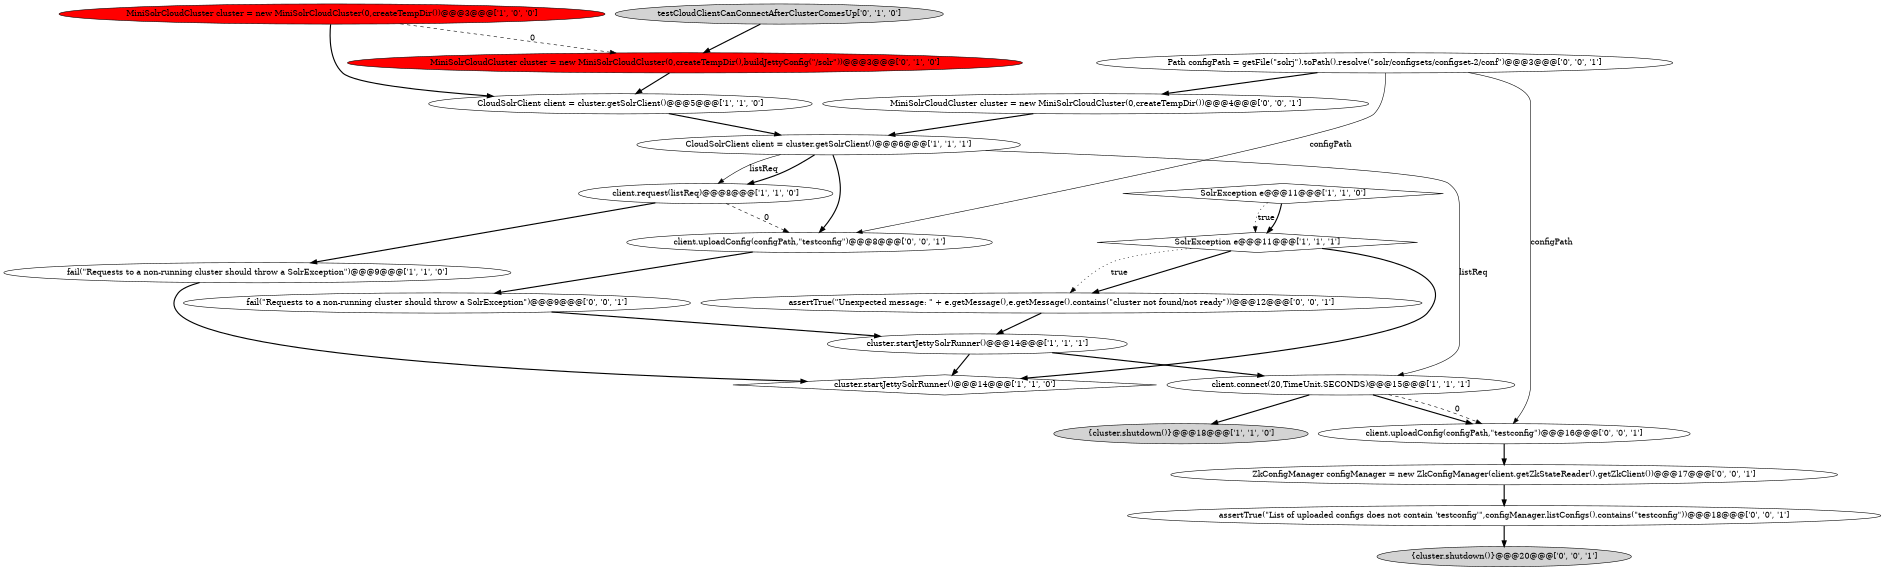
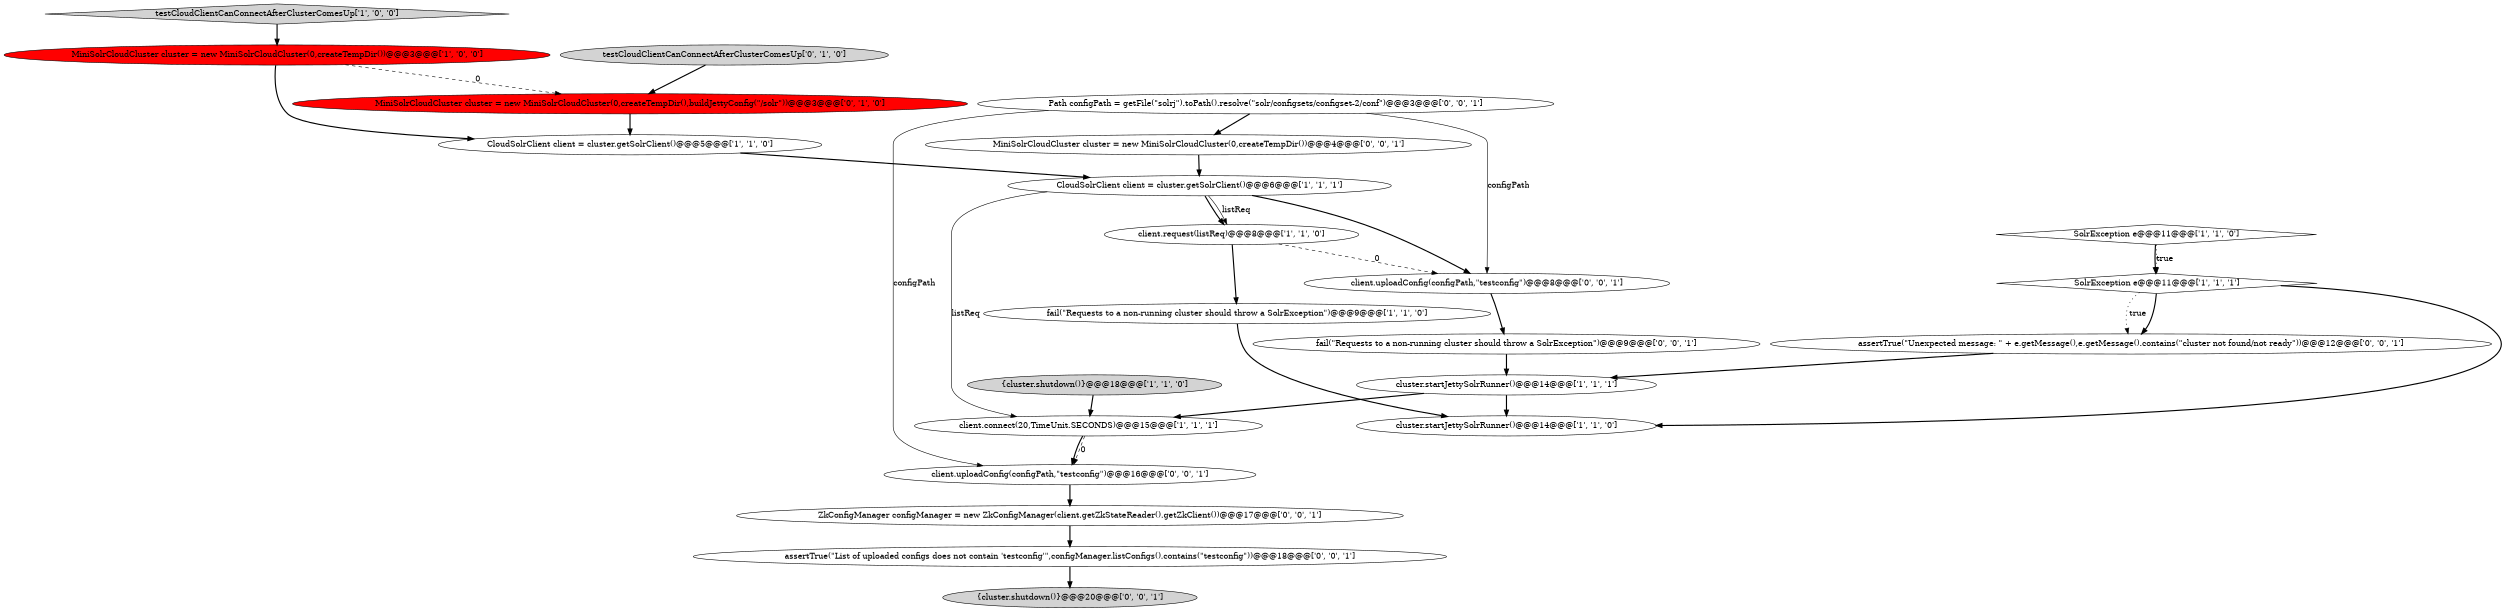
none -> (277, 14)
(945, 385) -> (1506, 426)
(1263, 409) -> (1092, 403)
